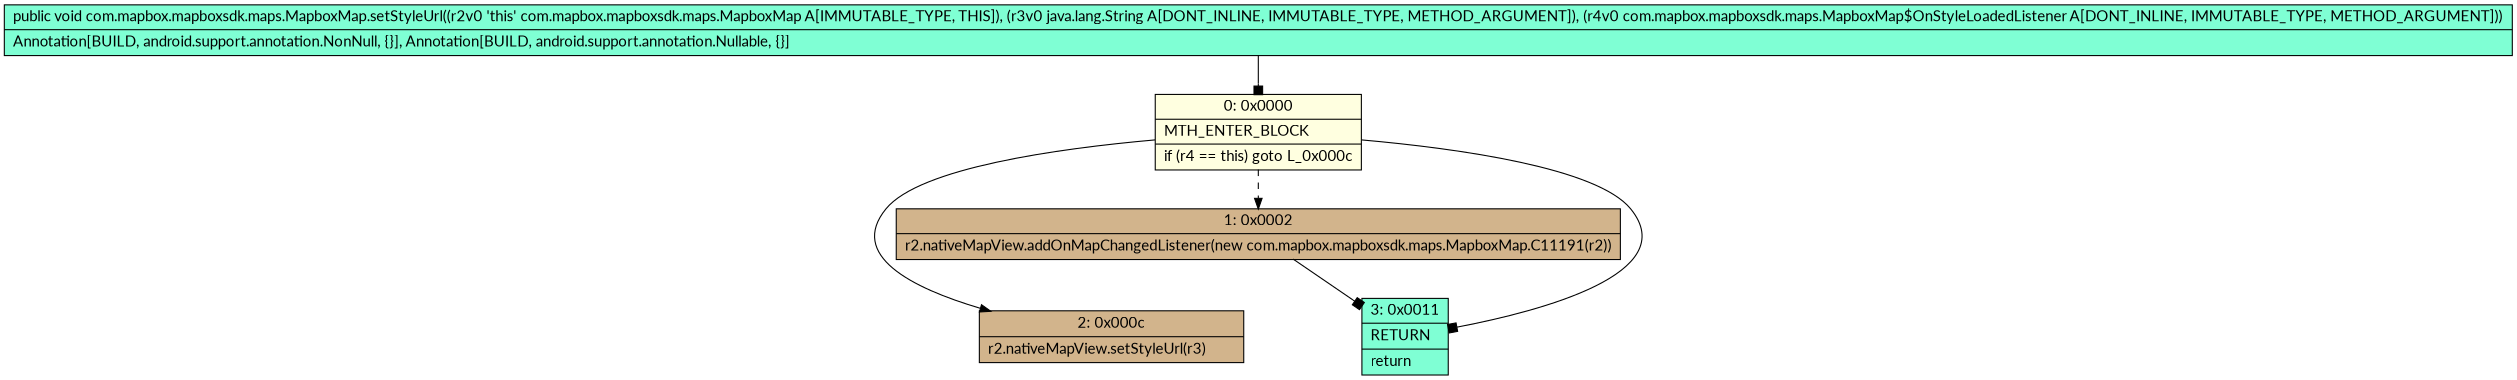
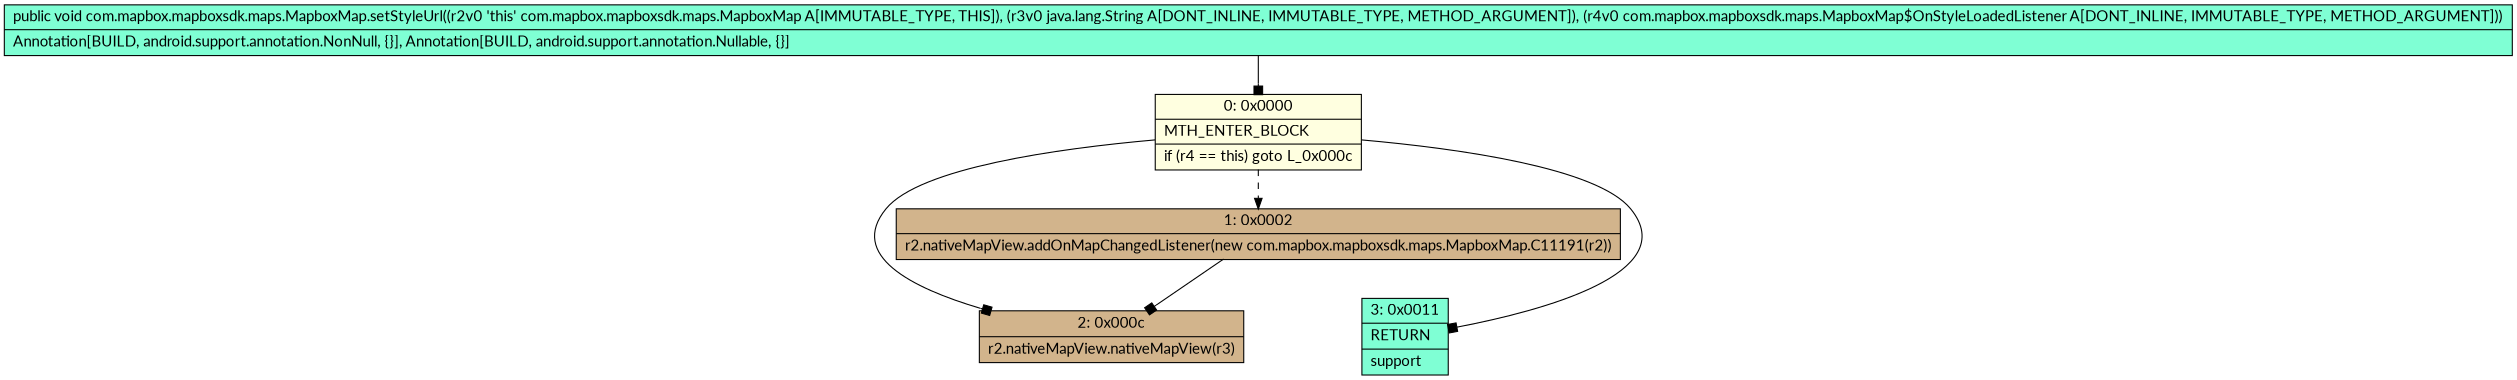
(936, 179) -> (936, 179)
(1323, 279) -> (1190, 282)
(1097, 349) -> (1112, 349)
(1391, 362) -> (1396, 362)
